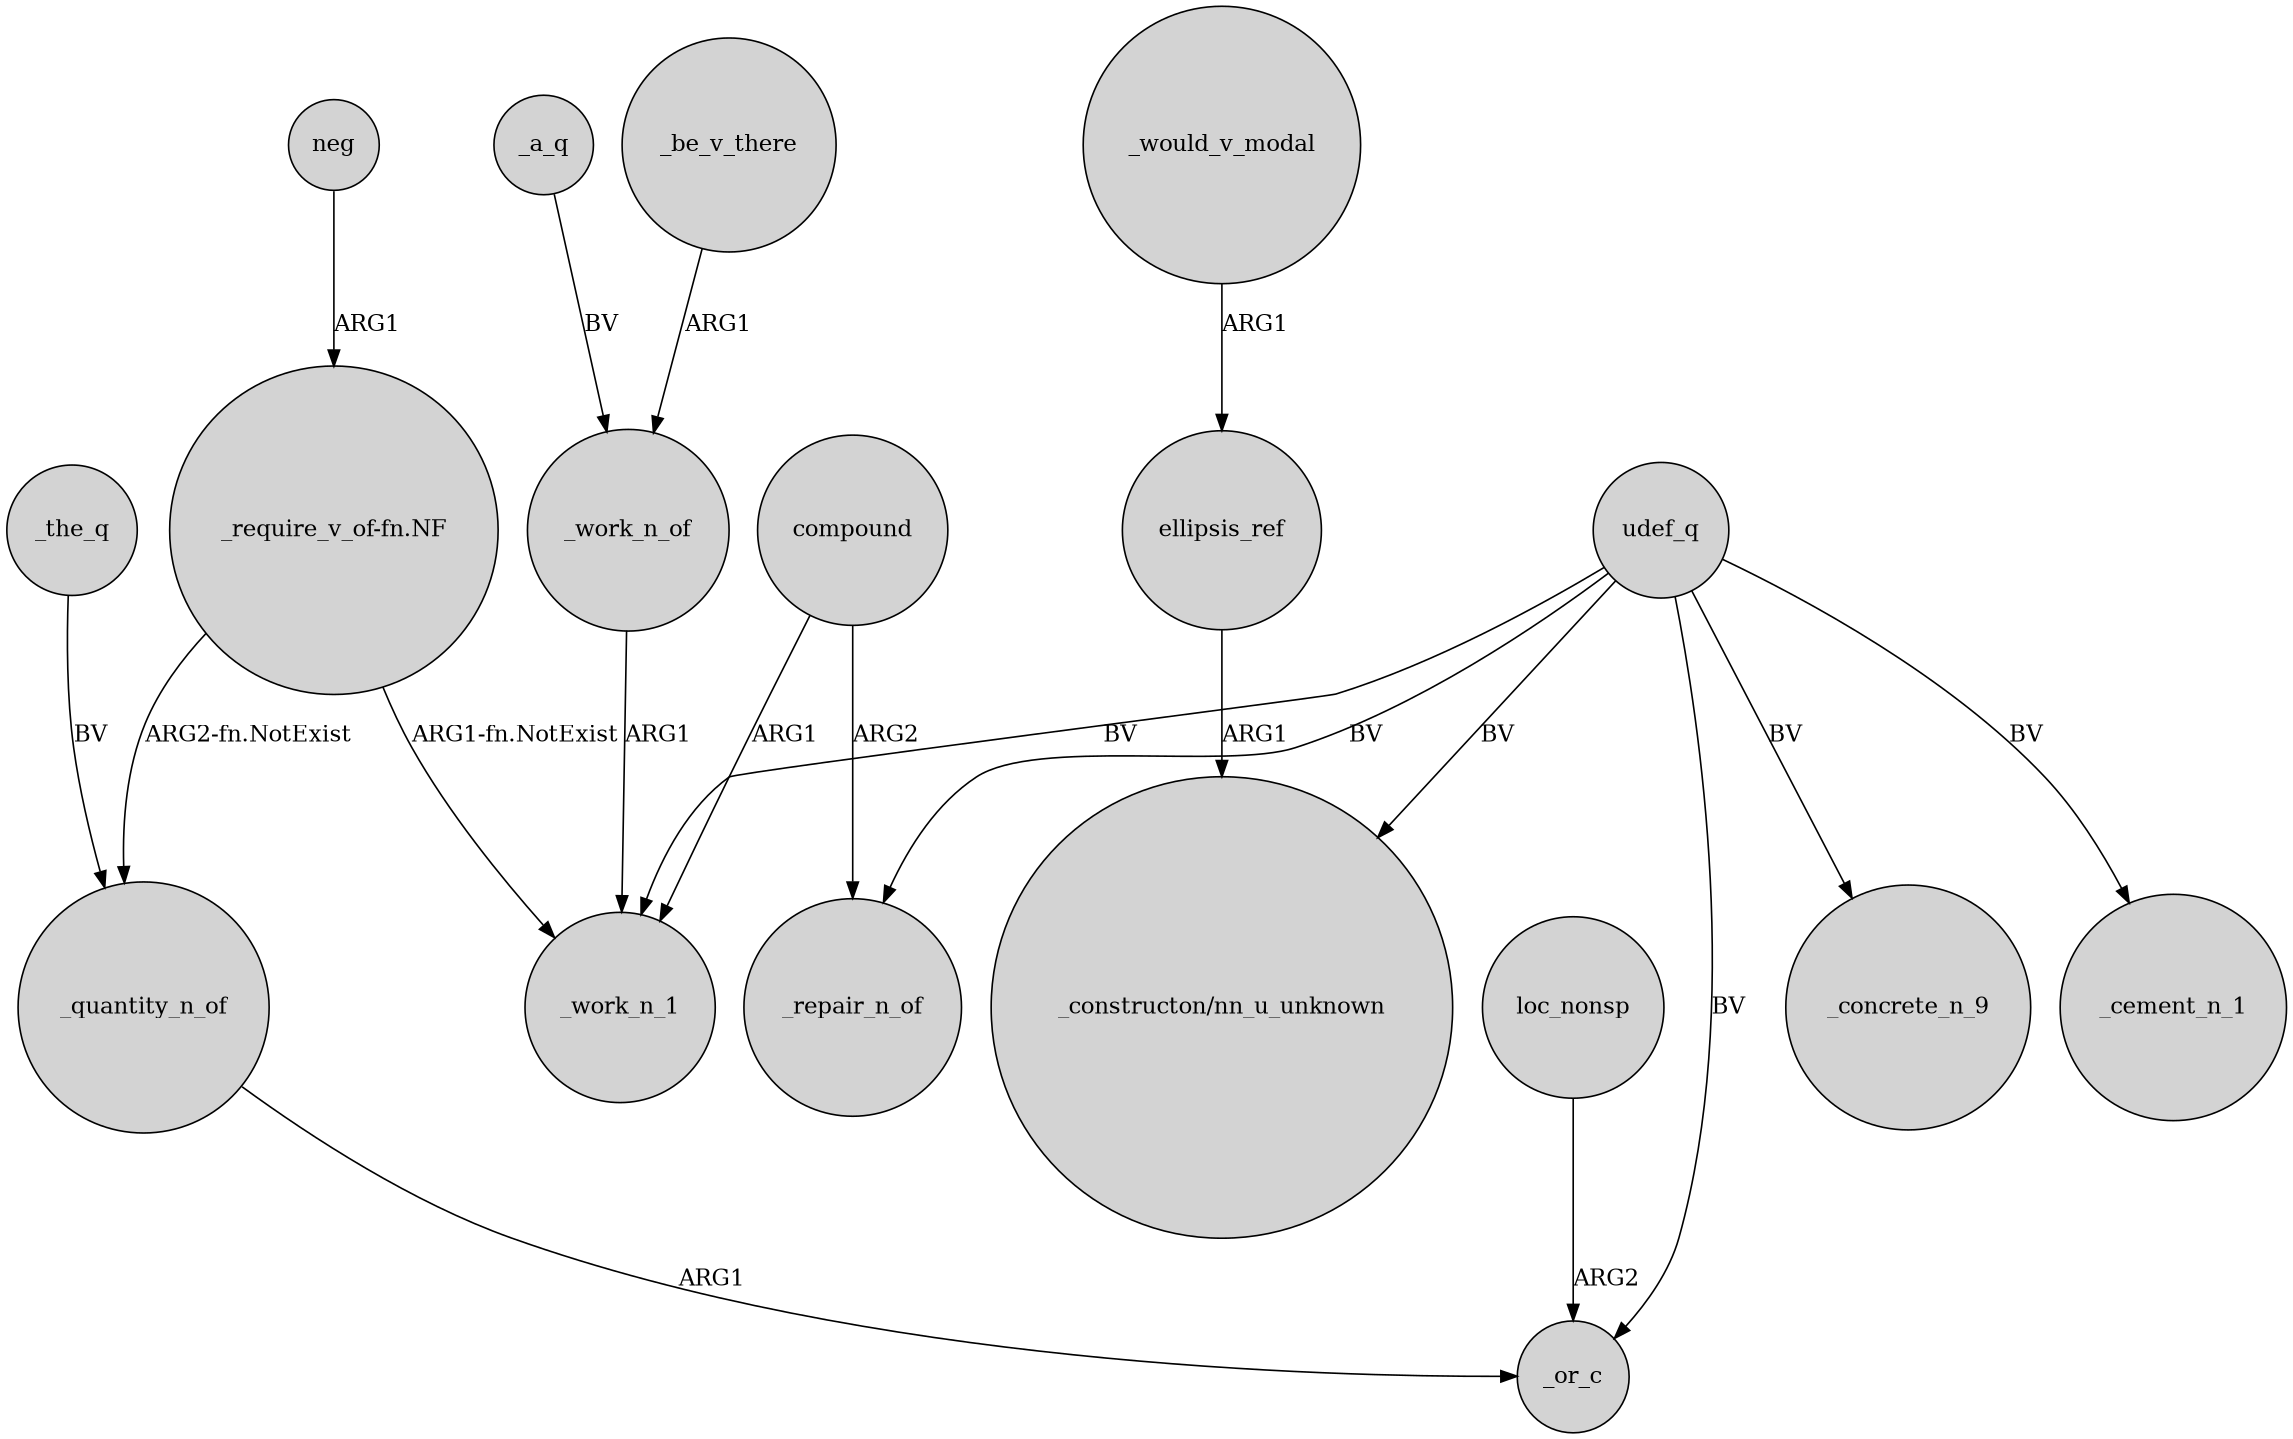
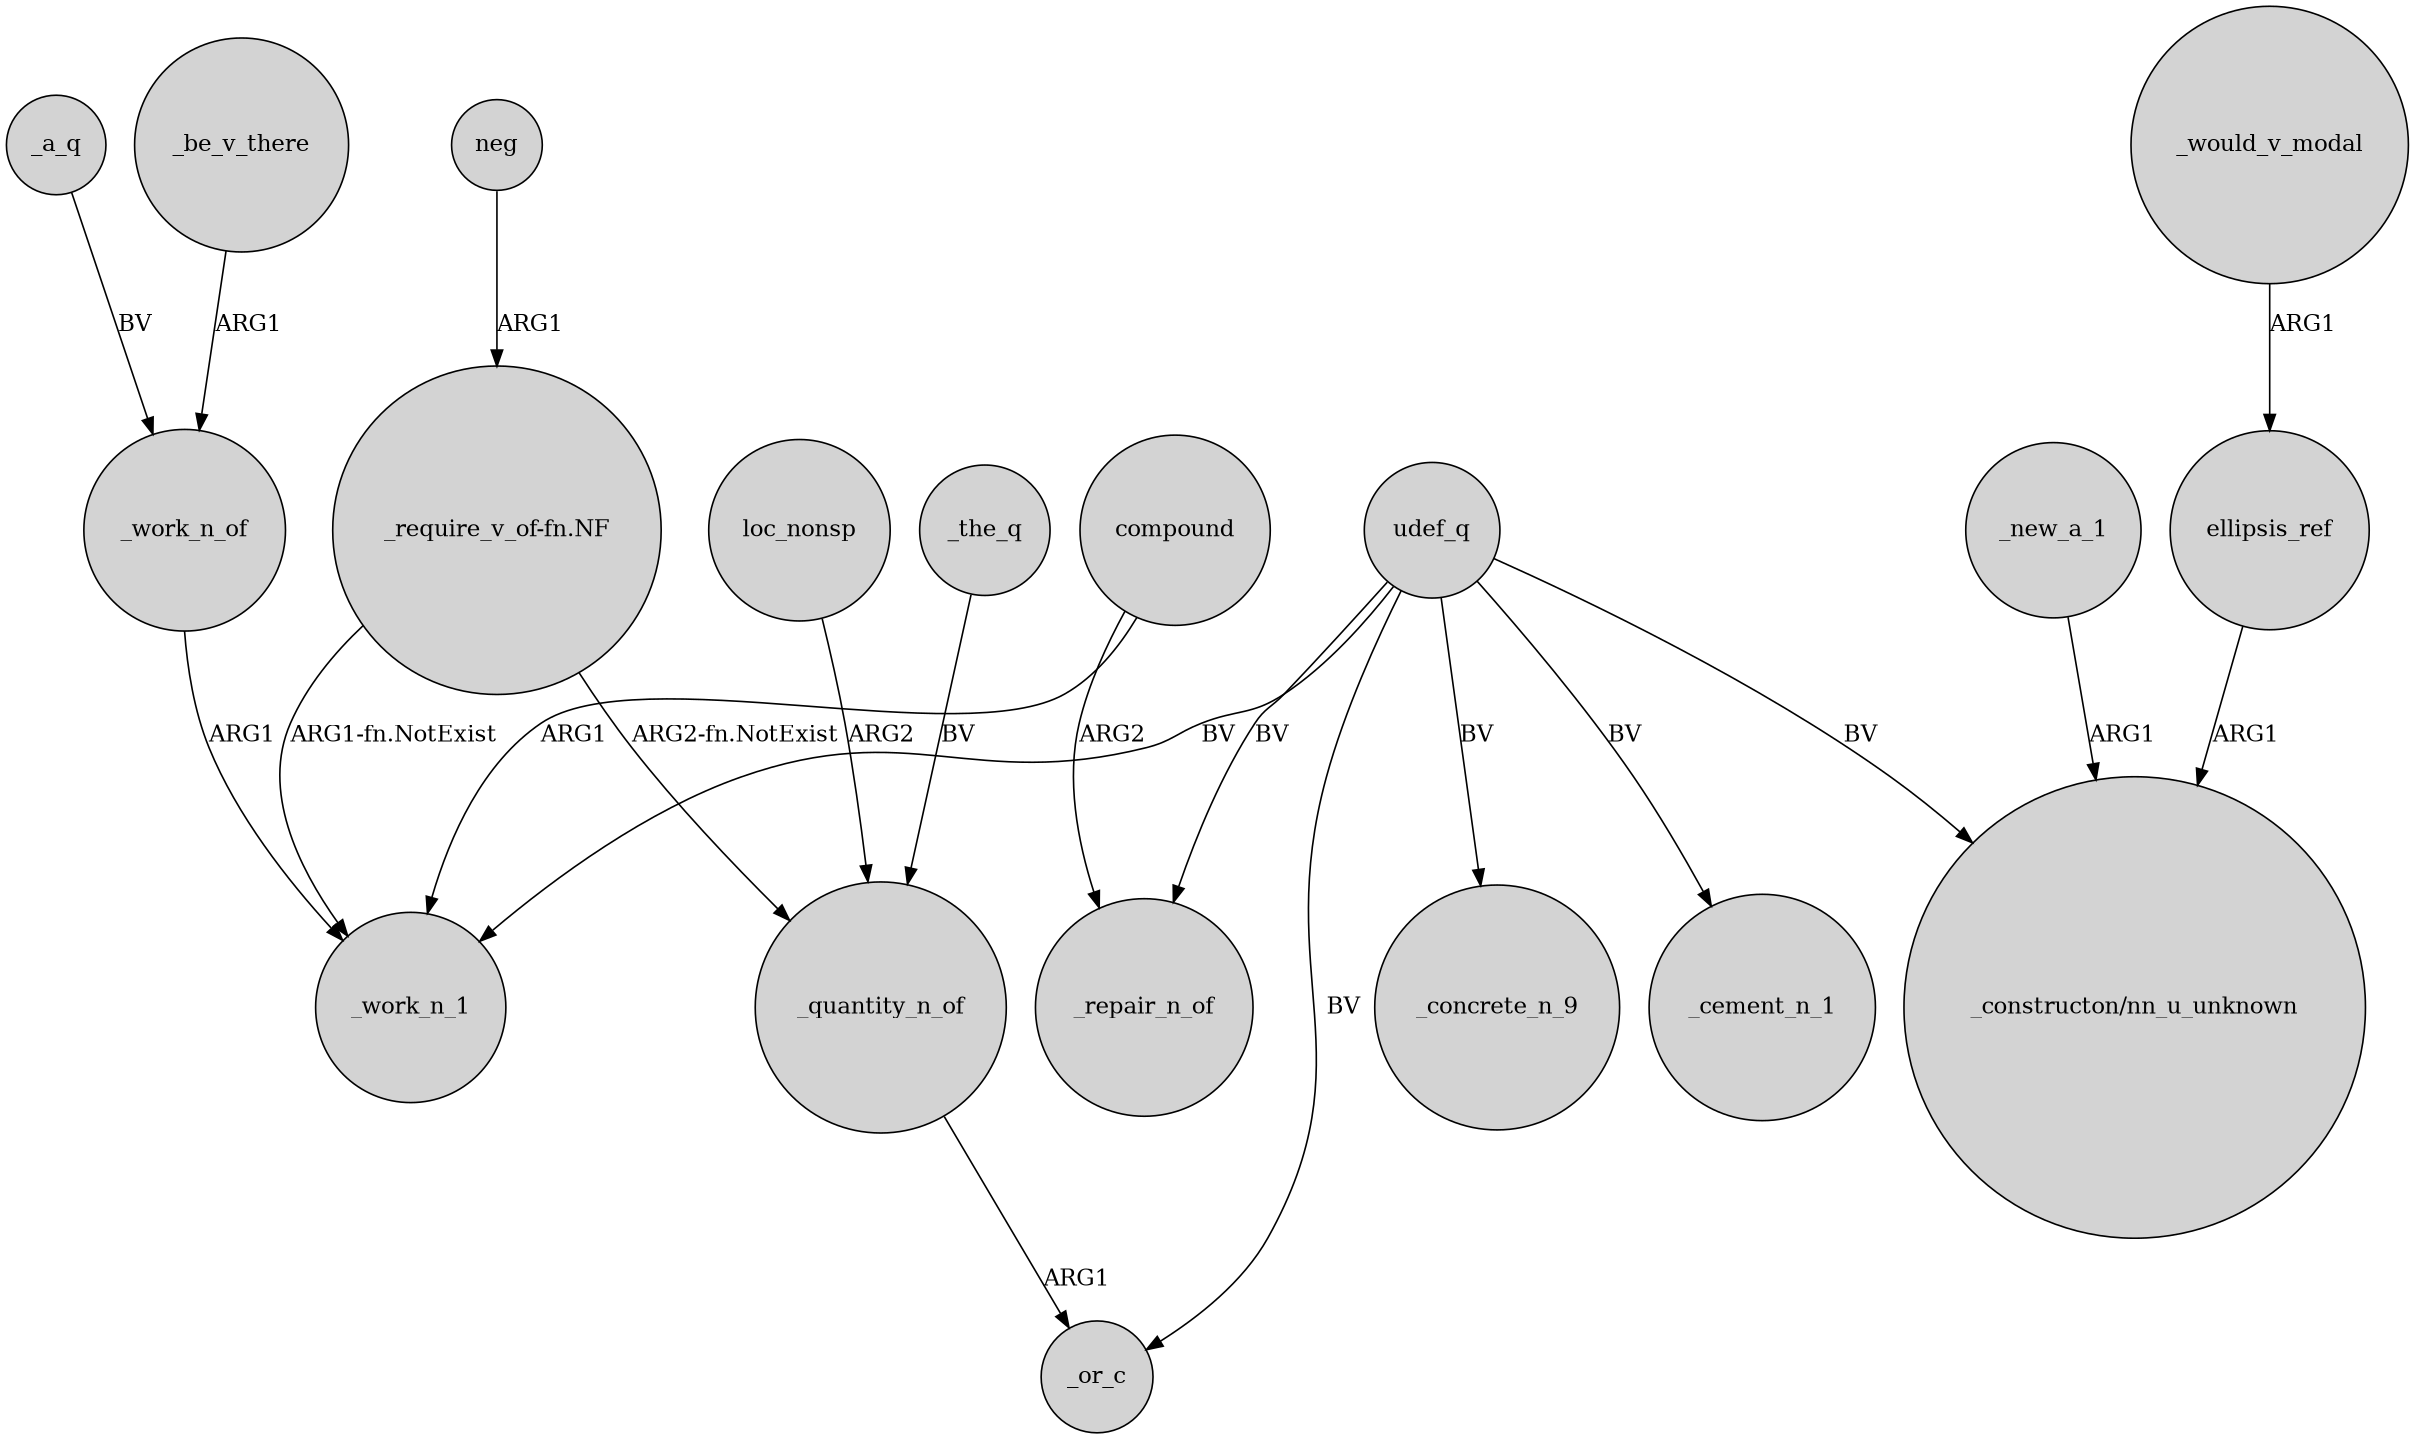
none -> (2053, 530)
(1573, 1201) -> (848, 741)
